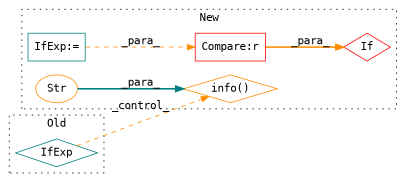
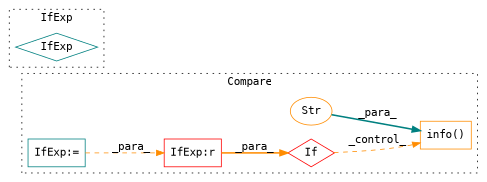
(209, 18) -> (250, 82)
(230, 47) -> (193, 153)
(230, 89) -> (446, 135)
(139, 122) -> (373, 150)
(57, 124) -> (57, 18)
